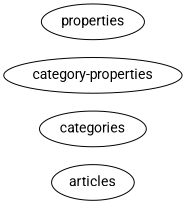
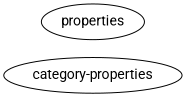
(93, 129) -> none
(93, 182) -> none
